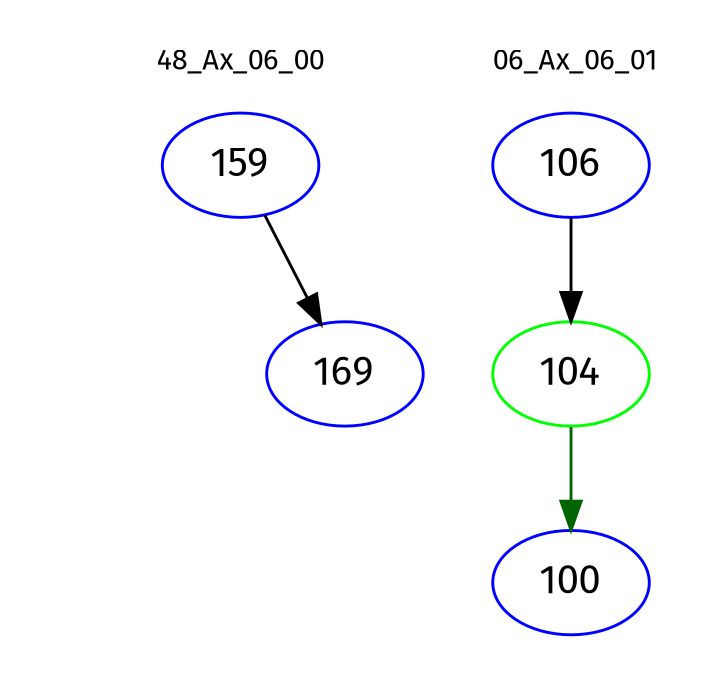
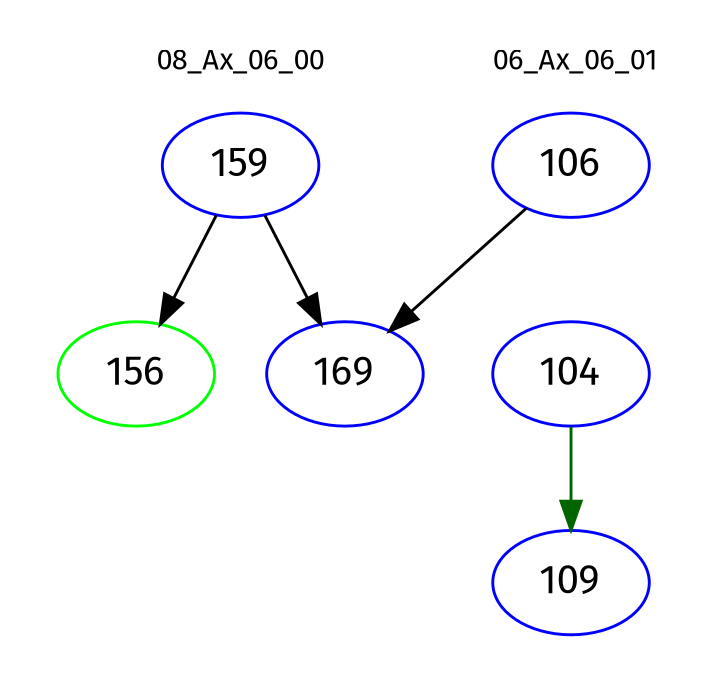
(241, 62) -> (241, 62)
(571, 255) -> (489, 242)
none -> (136, 374)
(571, 374) -> (571, 374)
(571, 583) -> (571, 583)
